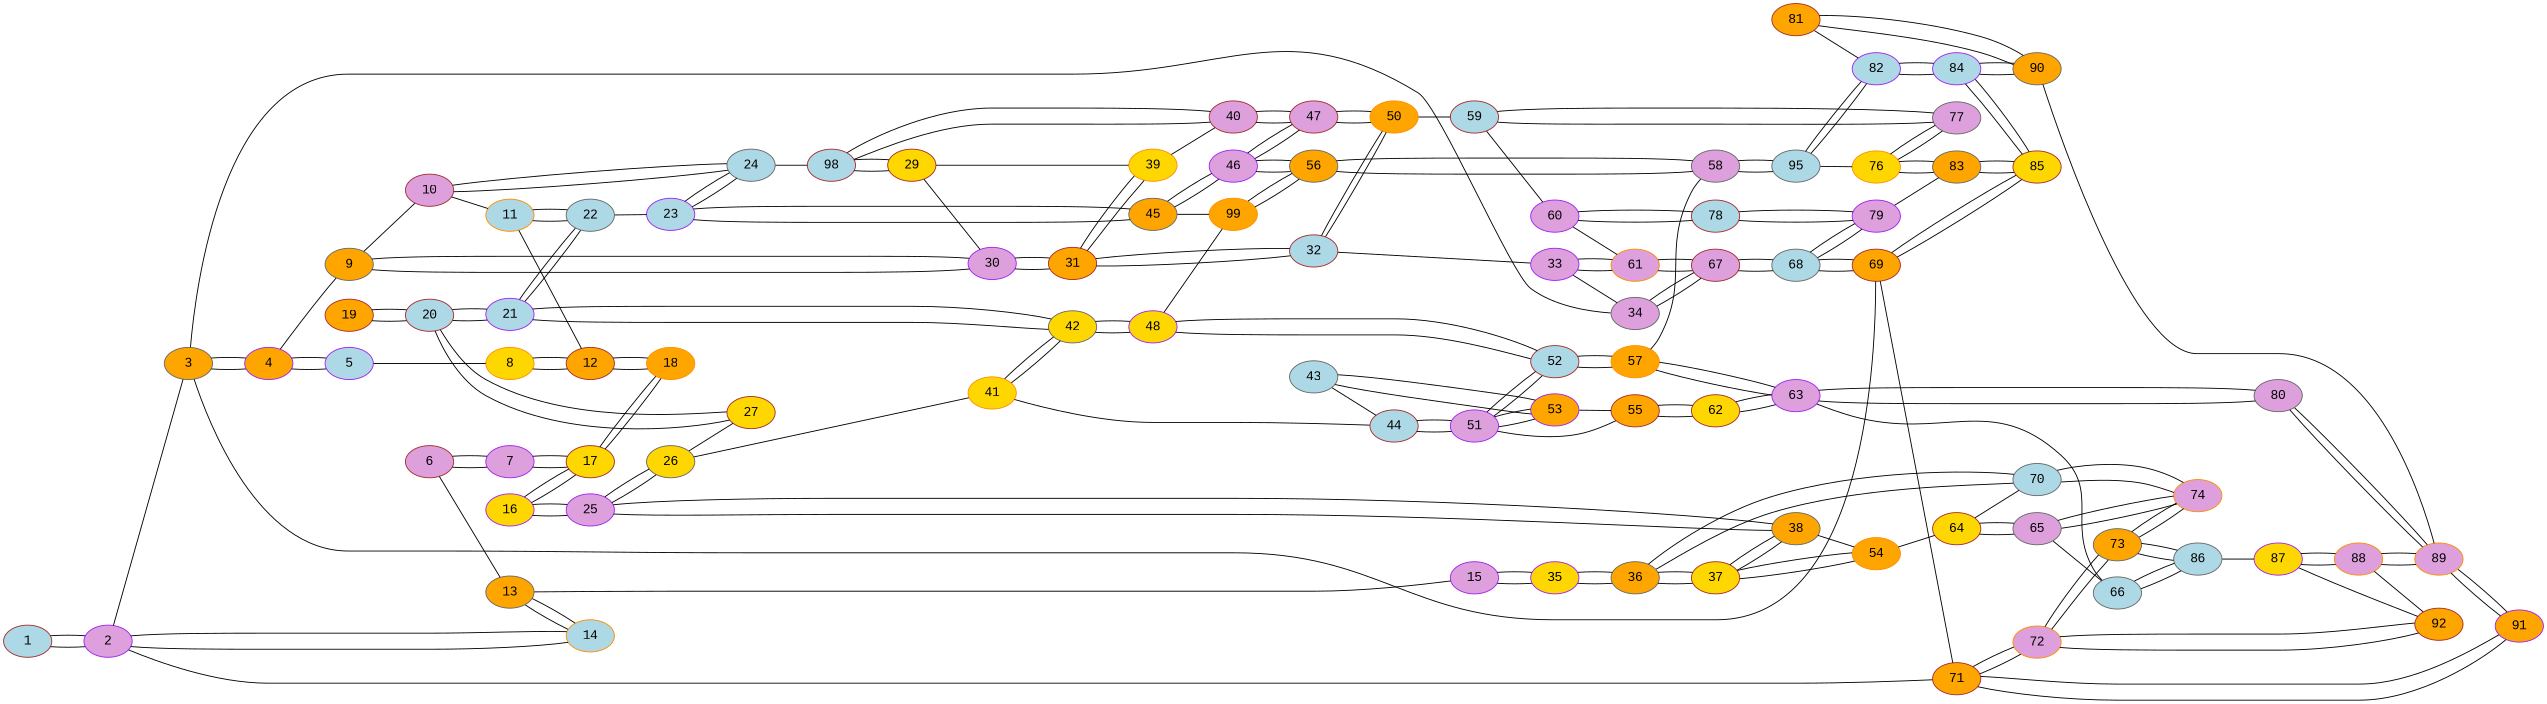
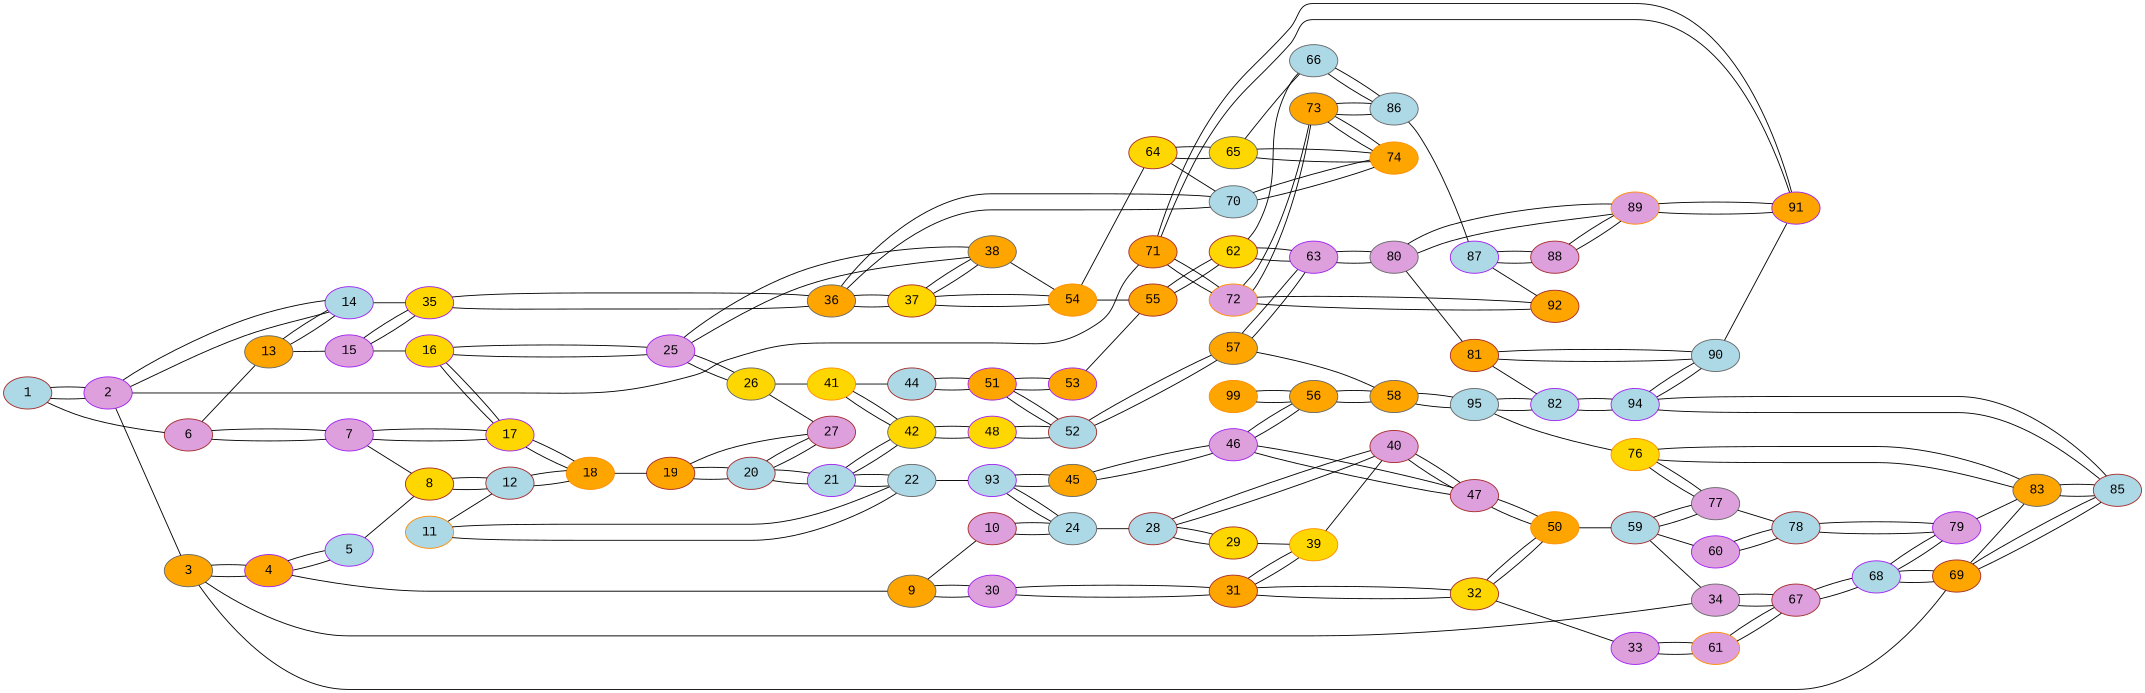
(1957, 69) -> (1635, 405)
(2037, 69) -> (1716, 355)
(831, 165) -> (1153, 529)
(1716, 166) -> (1394, 397)
(2037, 167) -> (2117, 490)
(470, 203) -> none
(671, 214) -> (992, 480)
(952, 214) -> none
(1193, 214) -> none
(1595, 241) -> none
(1314, 251) -> (1474, 594)
(1796, 265) -> (1876, 577)
(1193, 271) -> none
(1595, 289) -> (1675, 564)
none -> (390, 303)
none -> (1443, 317)
none -> (390, 351)
(2209, 354) -> (1756, 282)
(1635, 362) -> (1233, 348)
(510, 363) -> (430, 484)
(590, 363) -> (510, 483)
(1314, 377) -> none
(751, 413) -> (831, 432)
none -> (105, 422)
(1474, 426) -> (992, 384)
(2010, 426) -> (1273, 165)
(1558, 436) -> (1110, 300)
none -> (747, 444)
none -> (390, 460)
(590, 462) -> (510, 435)
(1915, 462) -> (1998, 534)
none -> (631, 473)
(2198, 496) -> (1394, 158)
none -> (1756, 516)
(2037, 529) -> (1233, 153)
(2278, 559) -> (1474, 257)
(2359, 559) -> (1555, 257)
(2399, 592) -> none
(590, 636) -> (349, 303)
